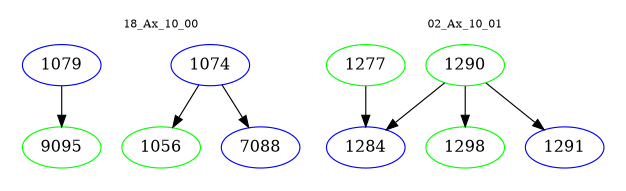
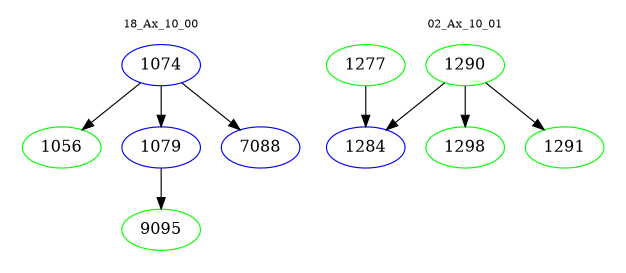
none -> (161, 101)
(565, 147) -> (565, 147)
